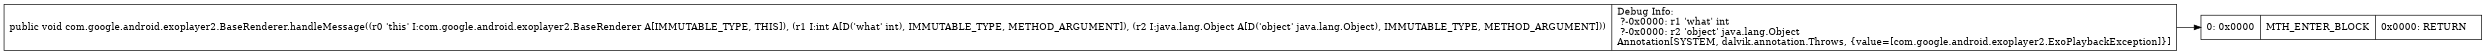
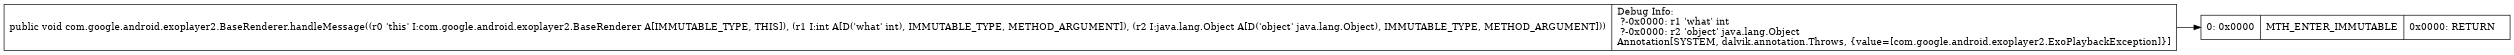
(2318, 27) -> (2332, 27)
